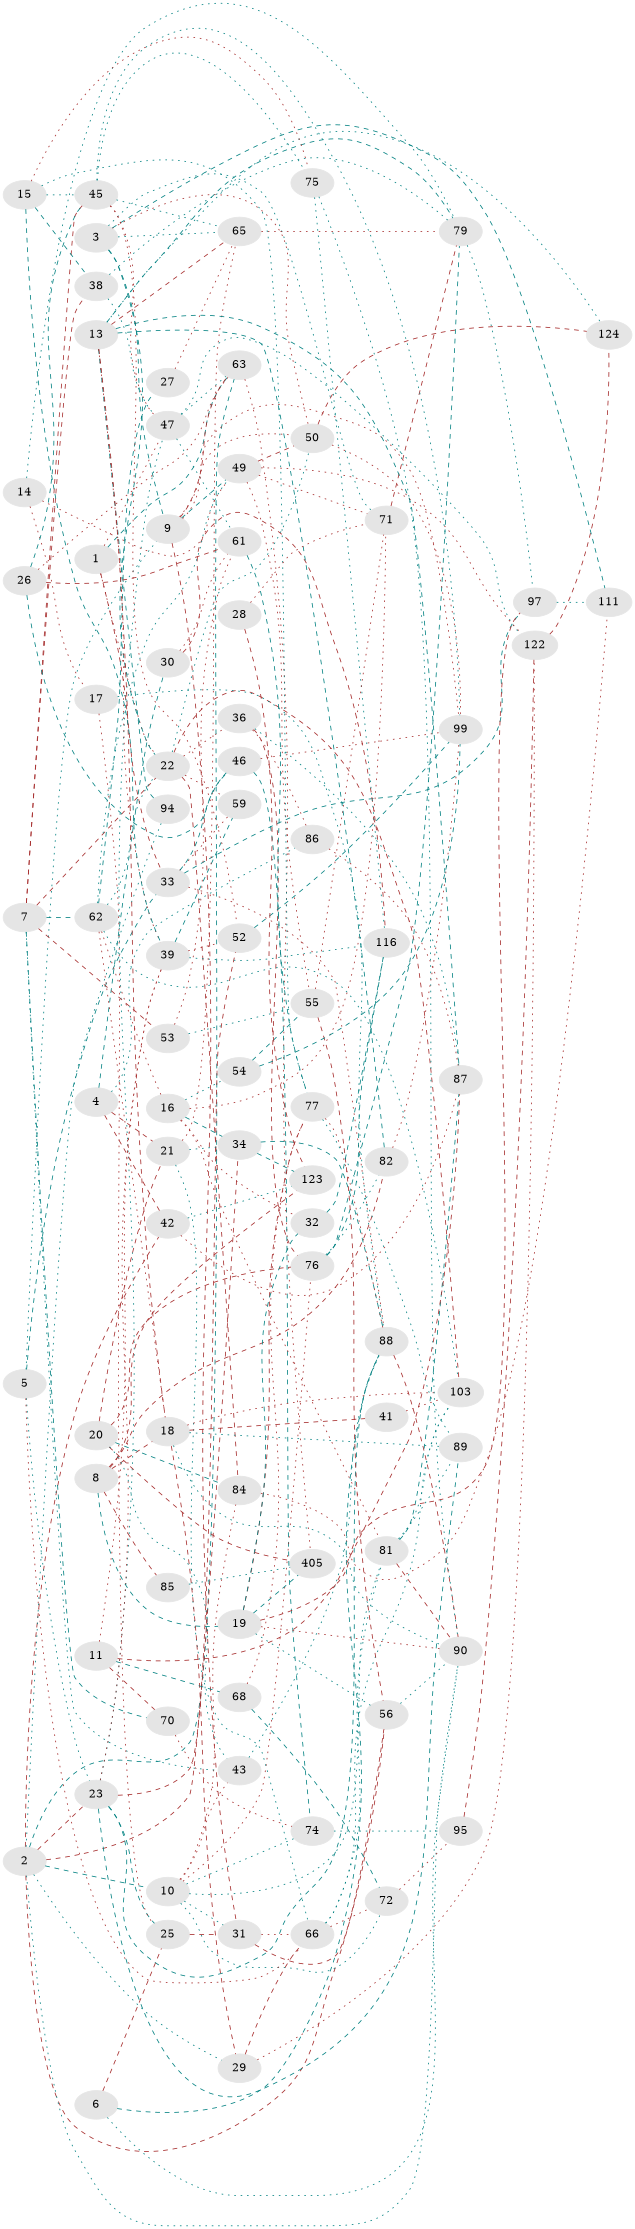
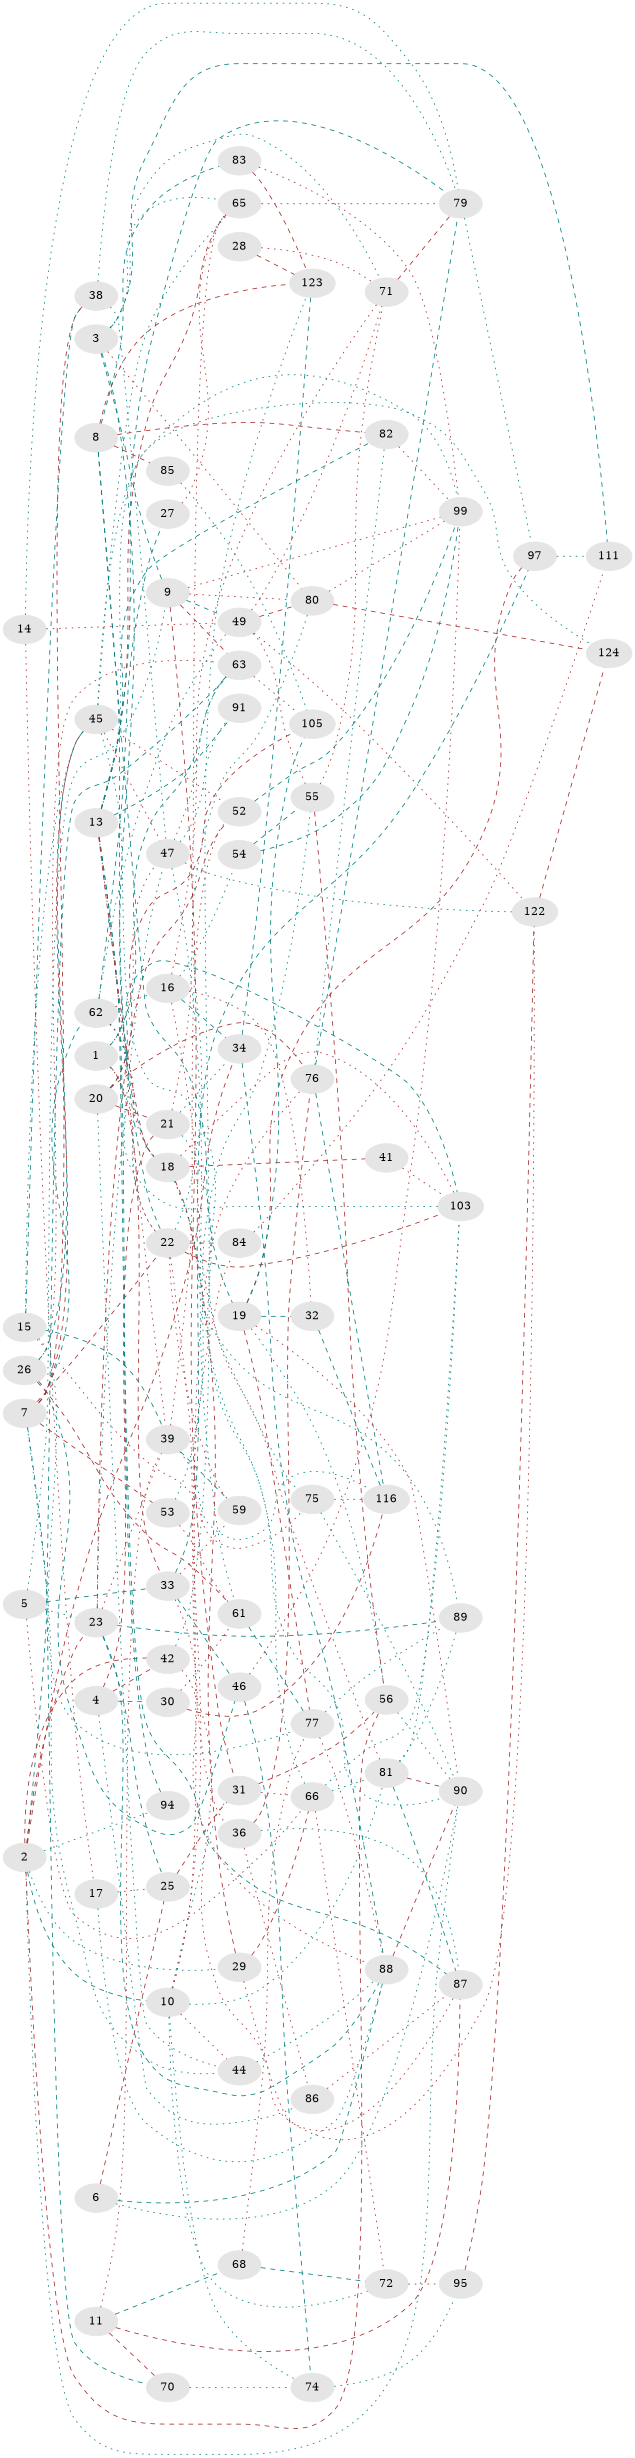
none -> (240, 161)
(312, 438) -> (312, 601)
none -> (240, 708)
(132, 1455) -> (120, 806)
(168, 1463) -> (265, 999)
(312, 1564) -> (312, 724)
(240, 1771) -> (240, 2071)
